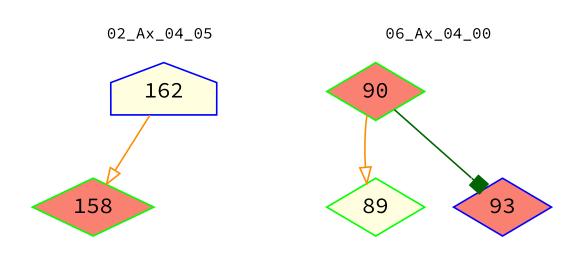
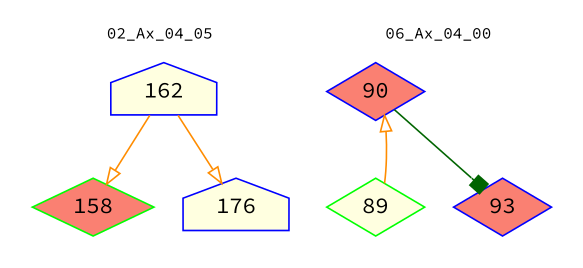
(376, 92) -> (376, 92)
(365, 141) -> (386, 157)
none -> (236, 207)
